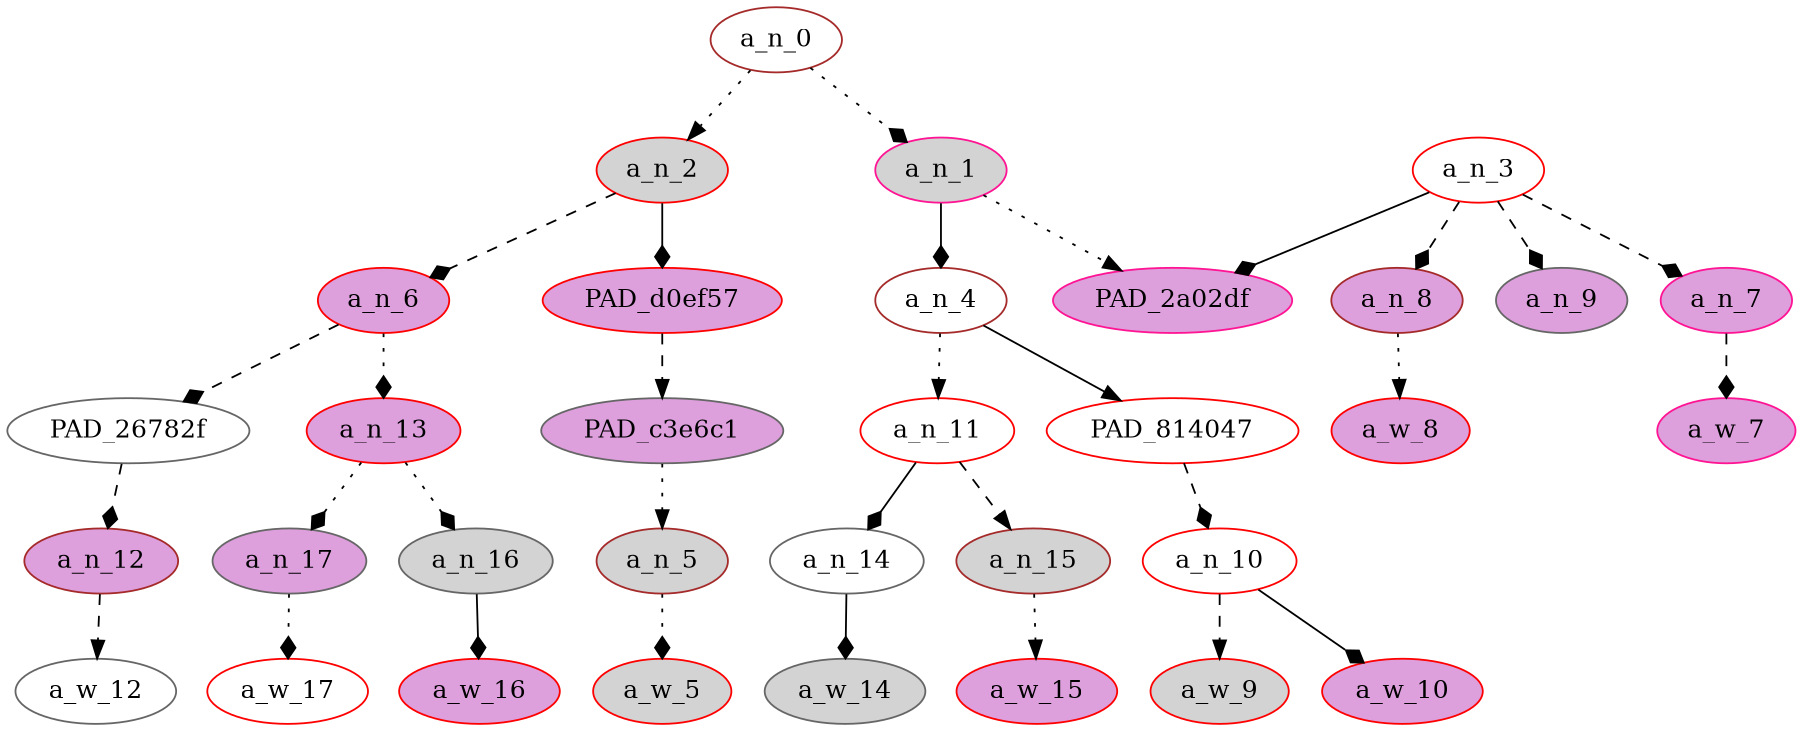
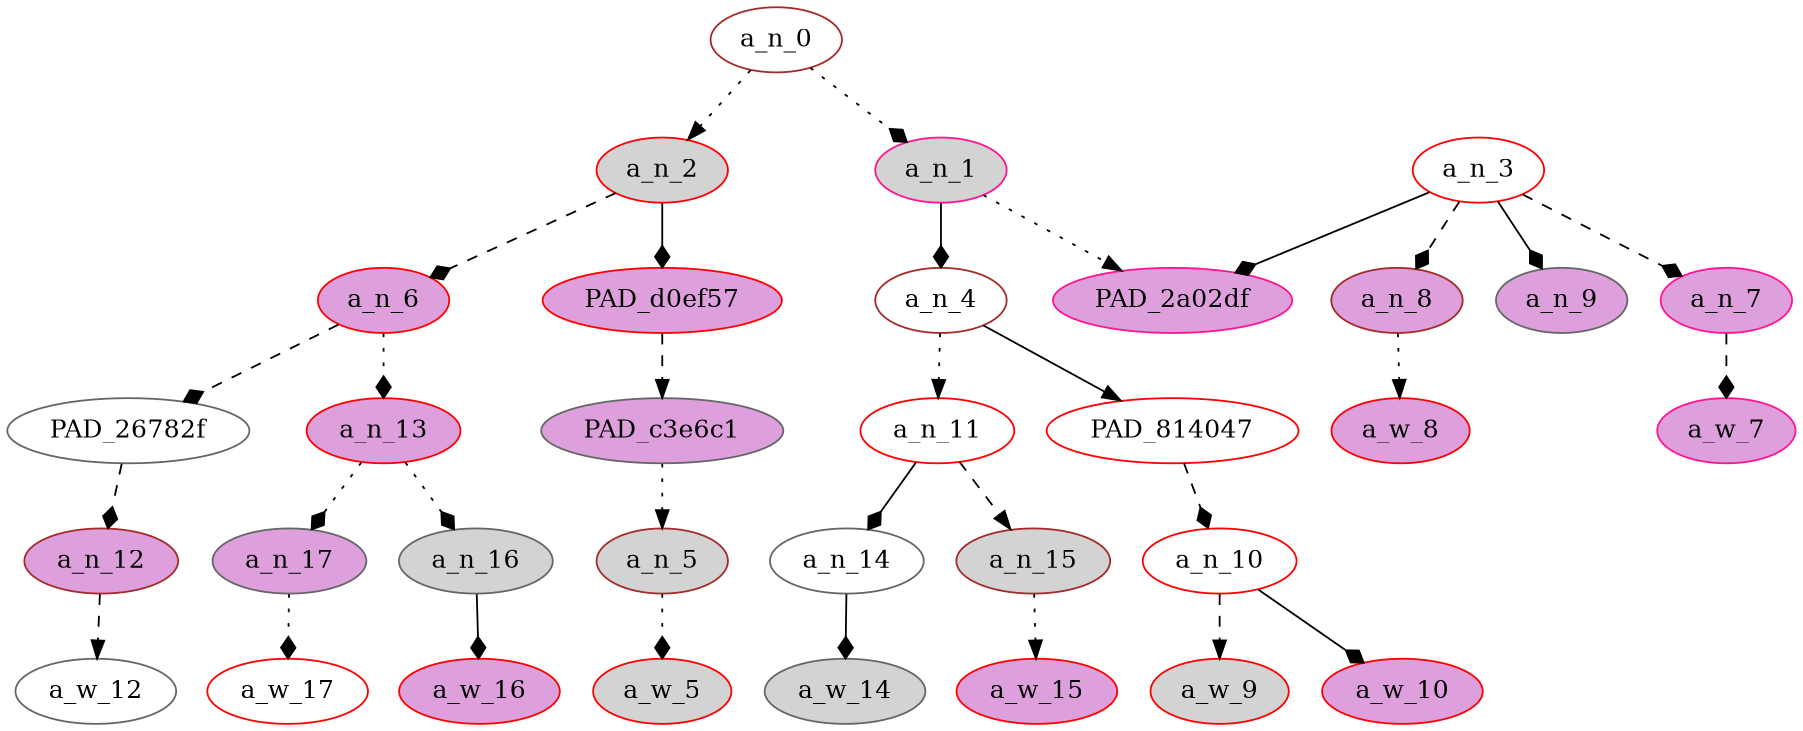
(1514, 226) -> (1514, 226)
